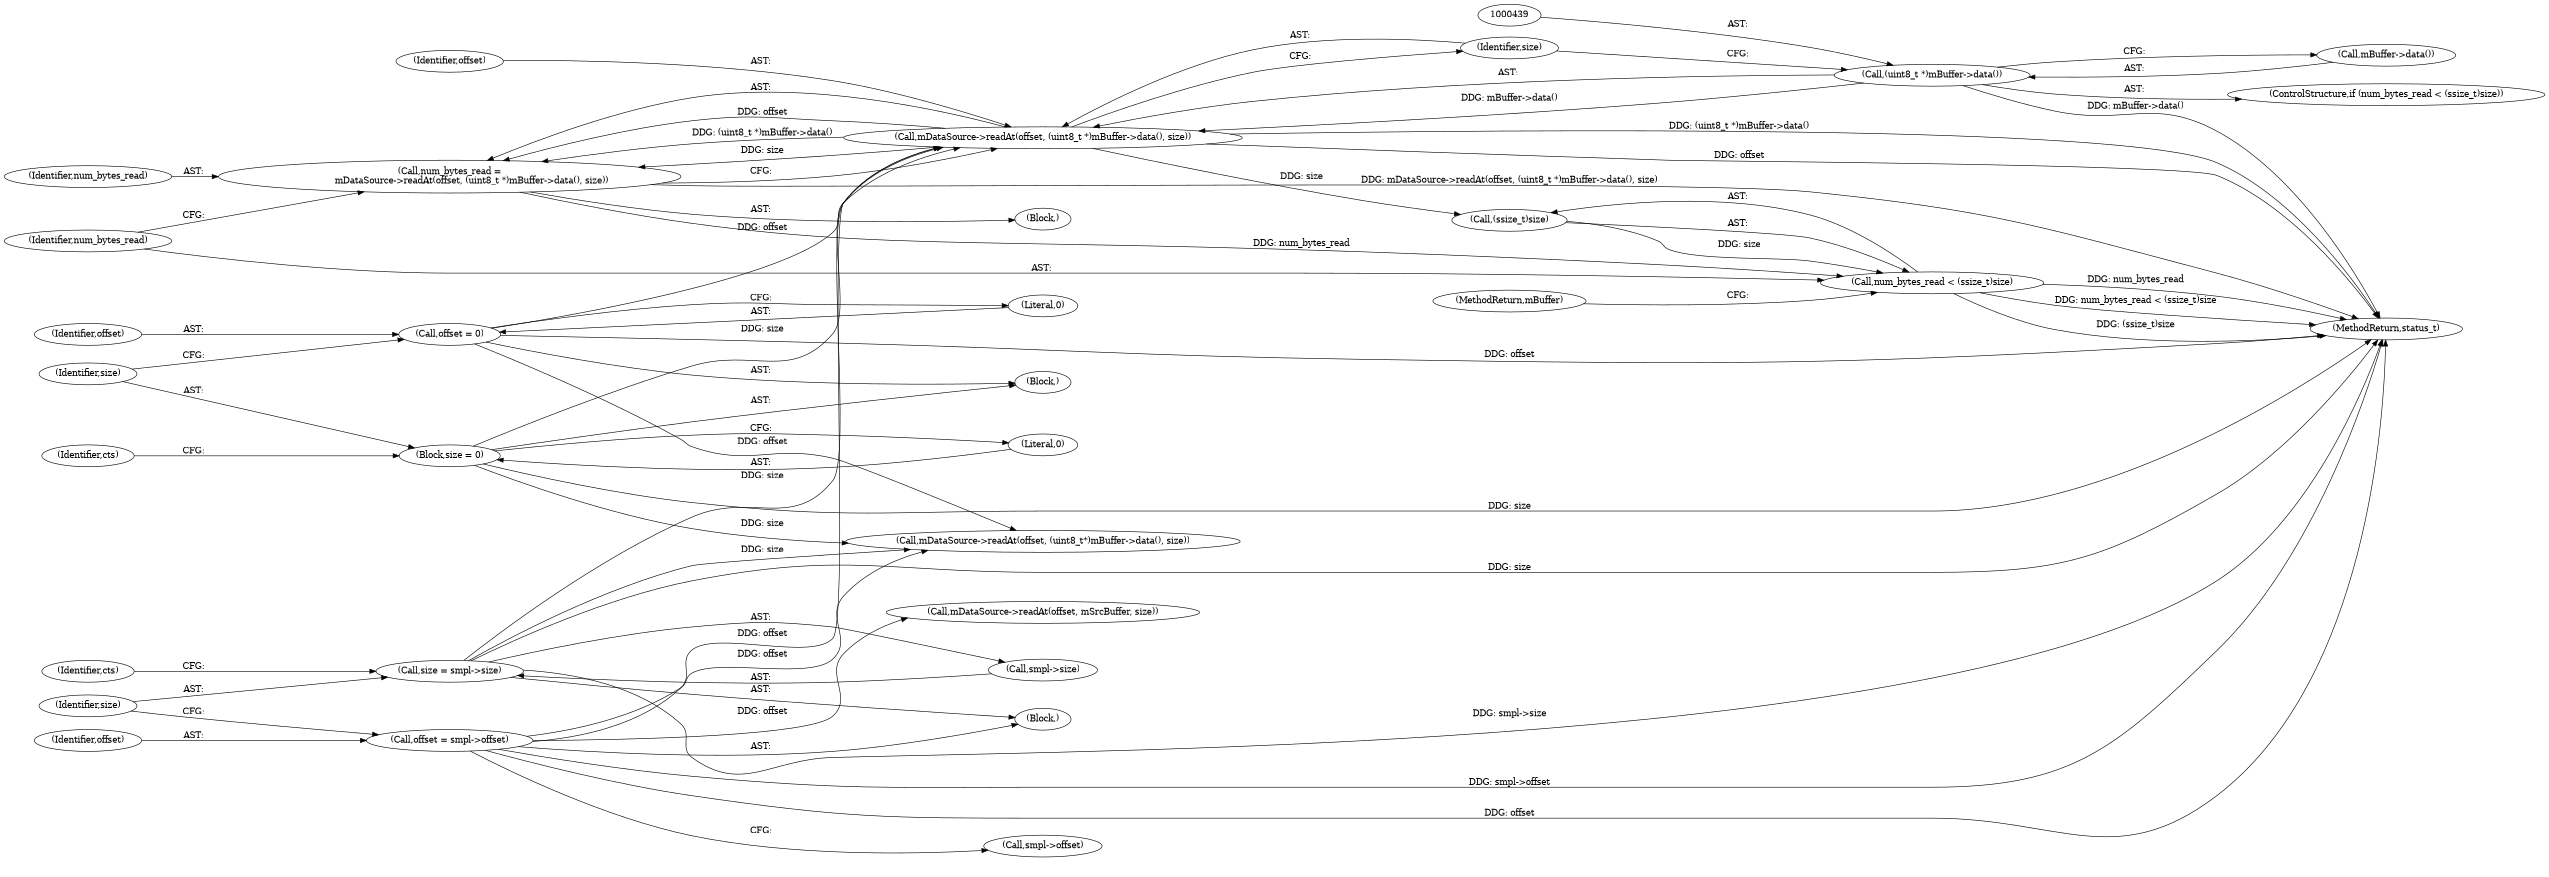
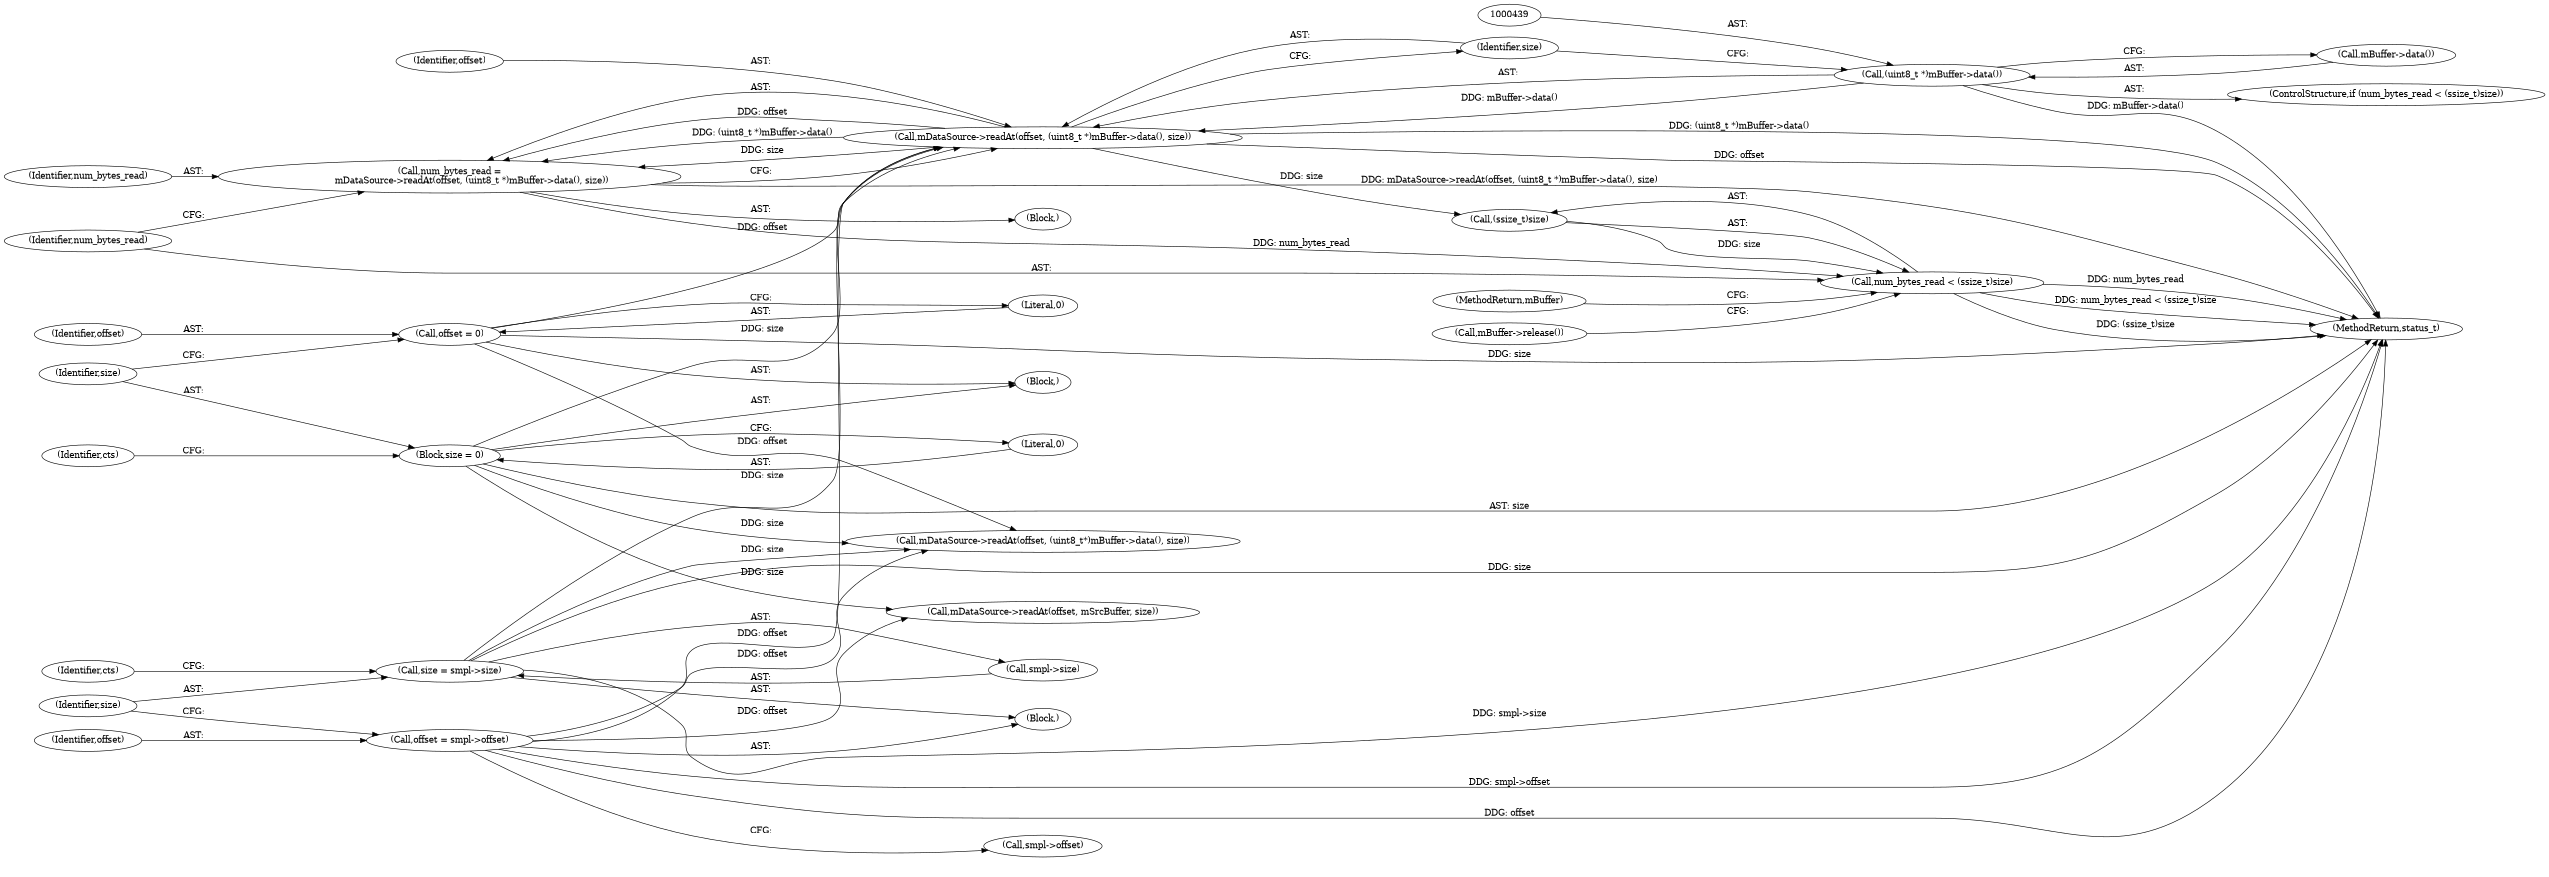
none -> (1509, 334)
(1509, 355) -> (1509, 355)
(1509, 507) -> (1509, 507)
none -> (666, 569)
